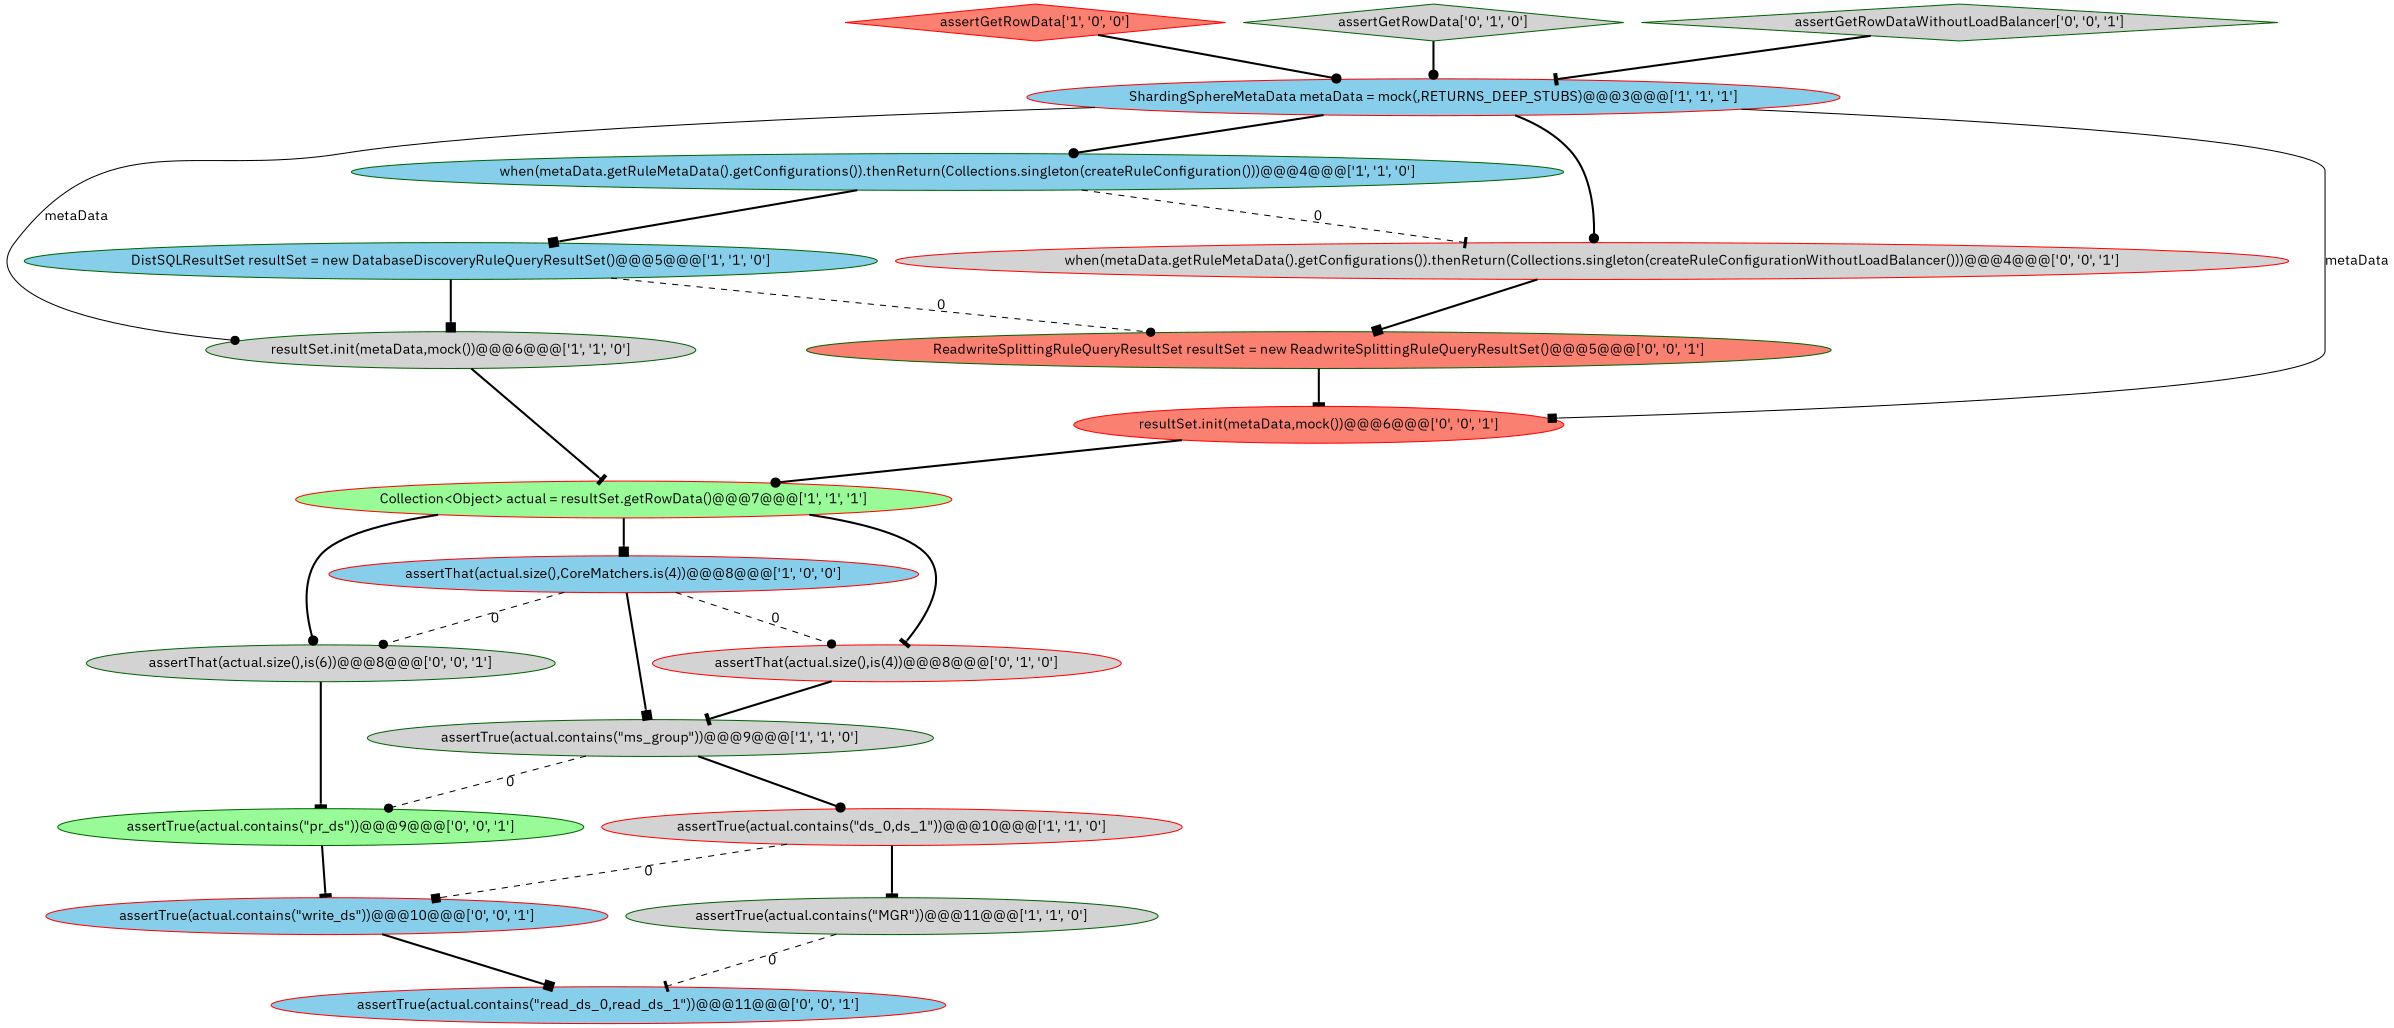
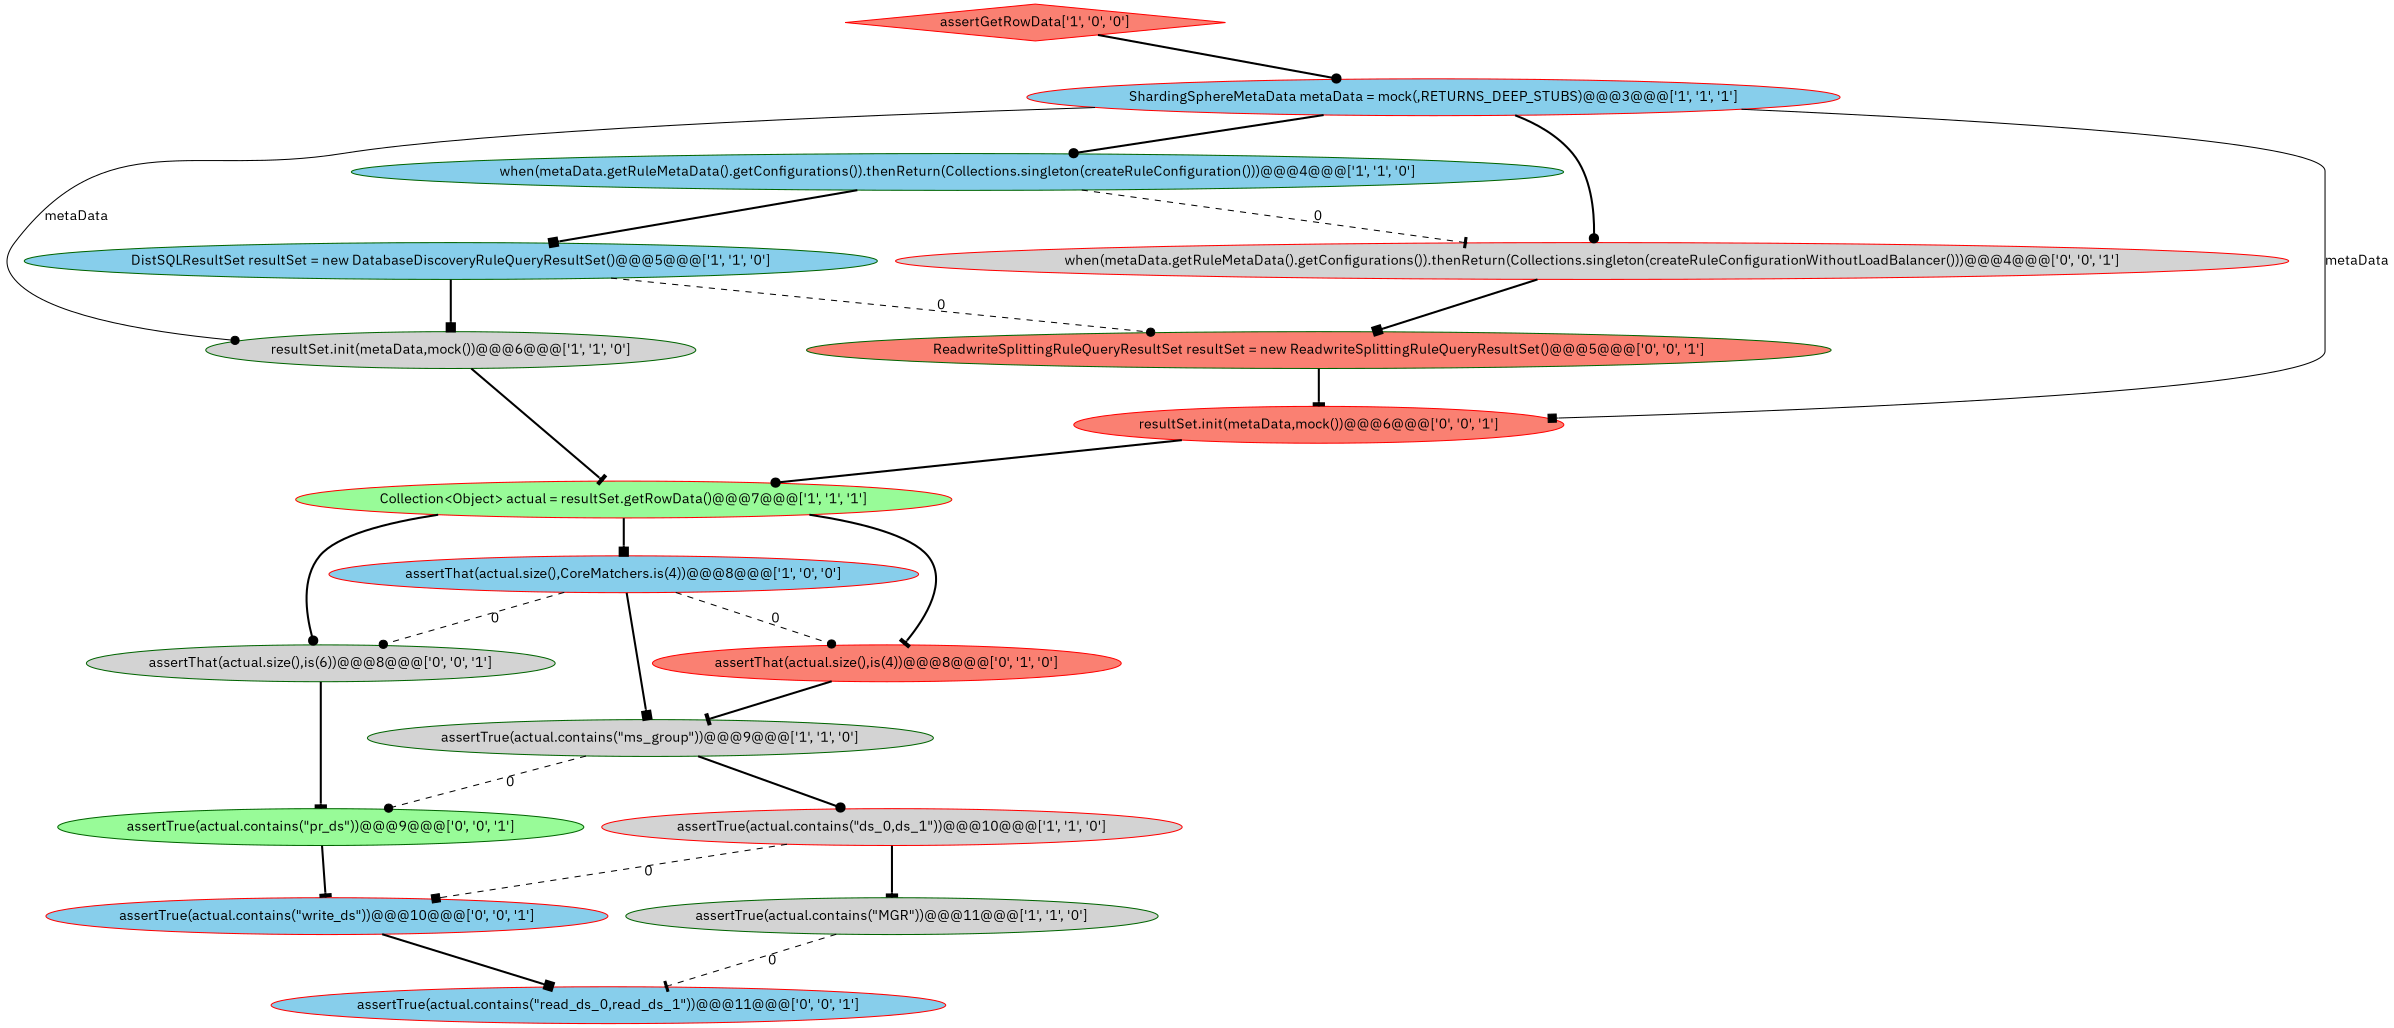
(1433, 23) -> none
(1960, 23) -> none
(887, 663) -> (887, 663)
